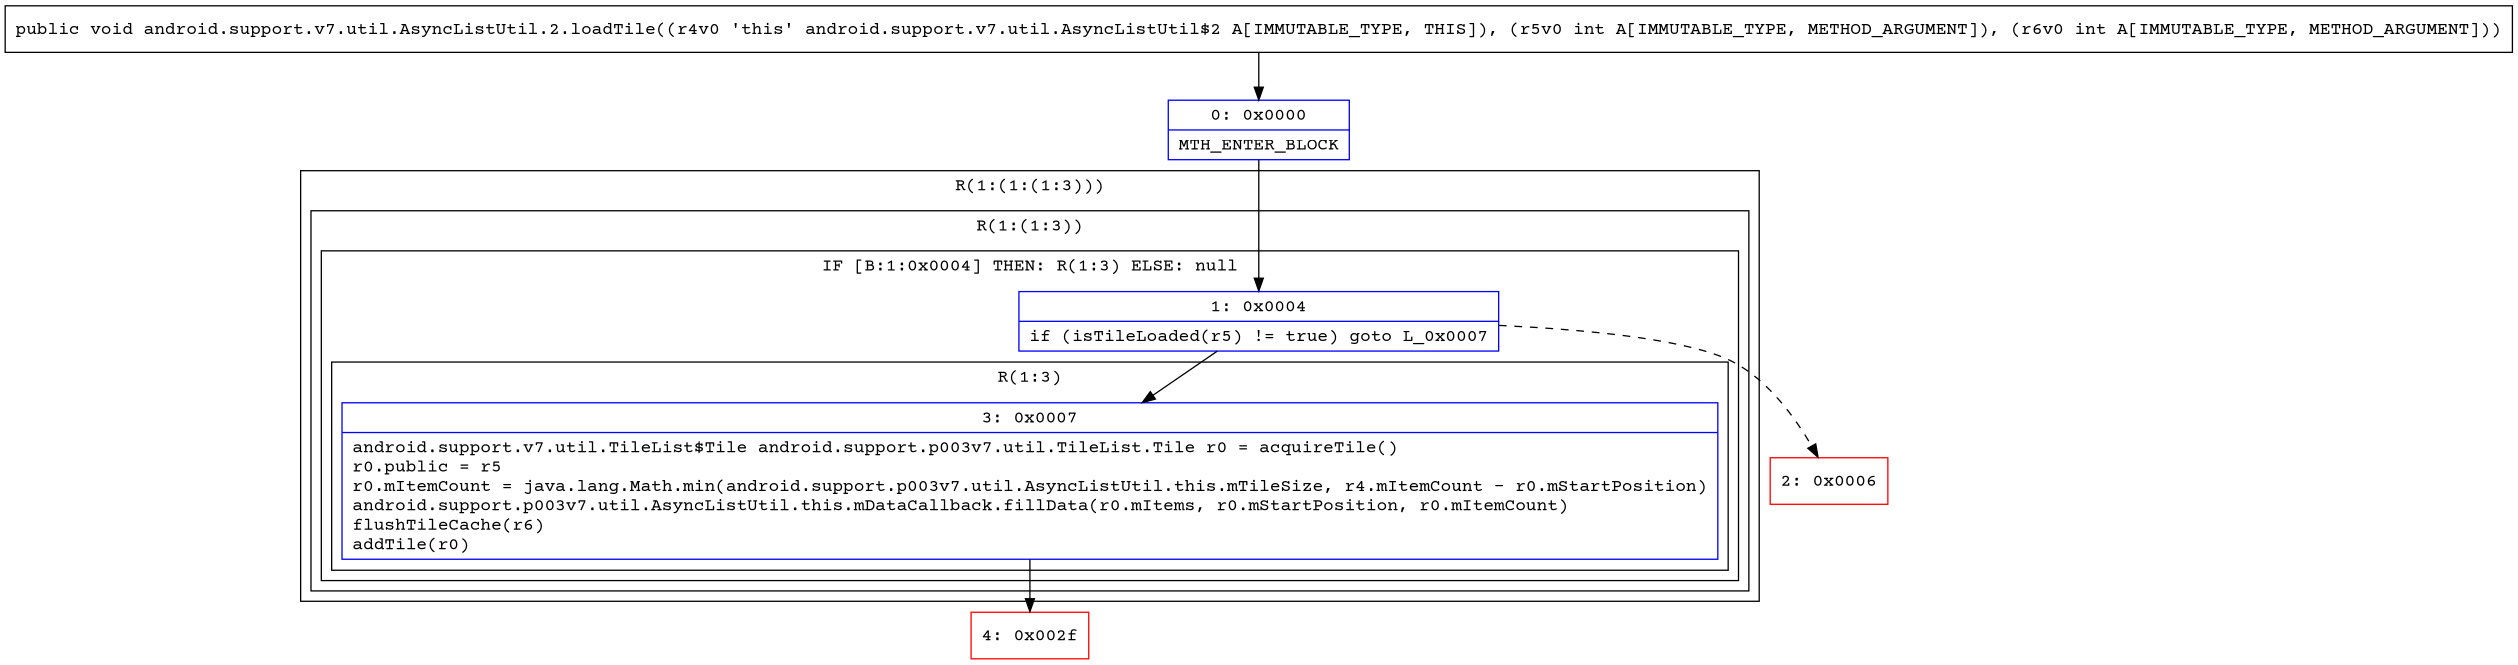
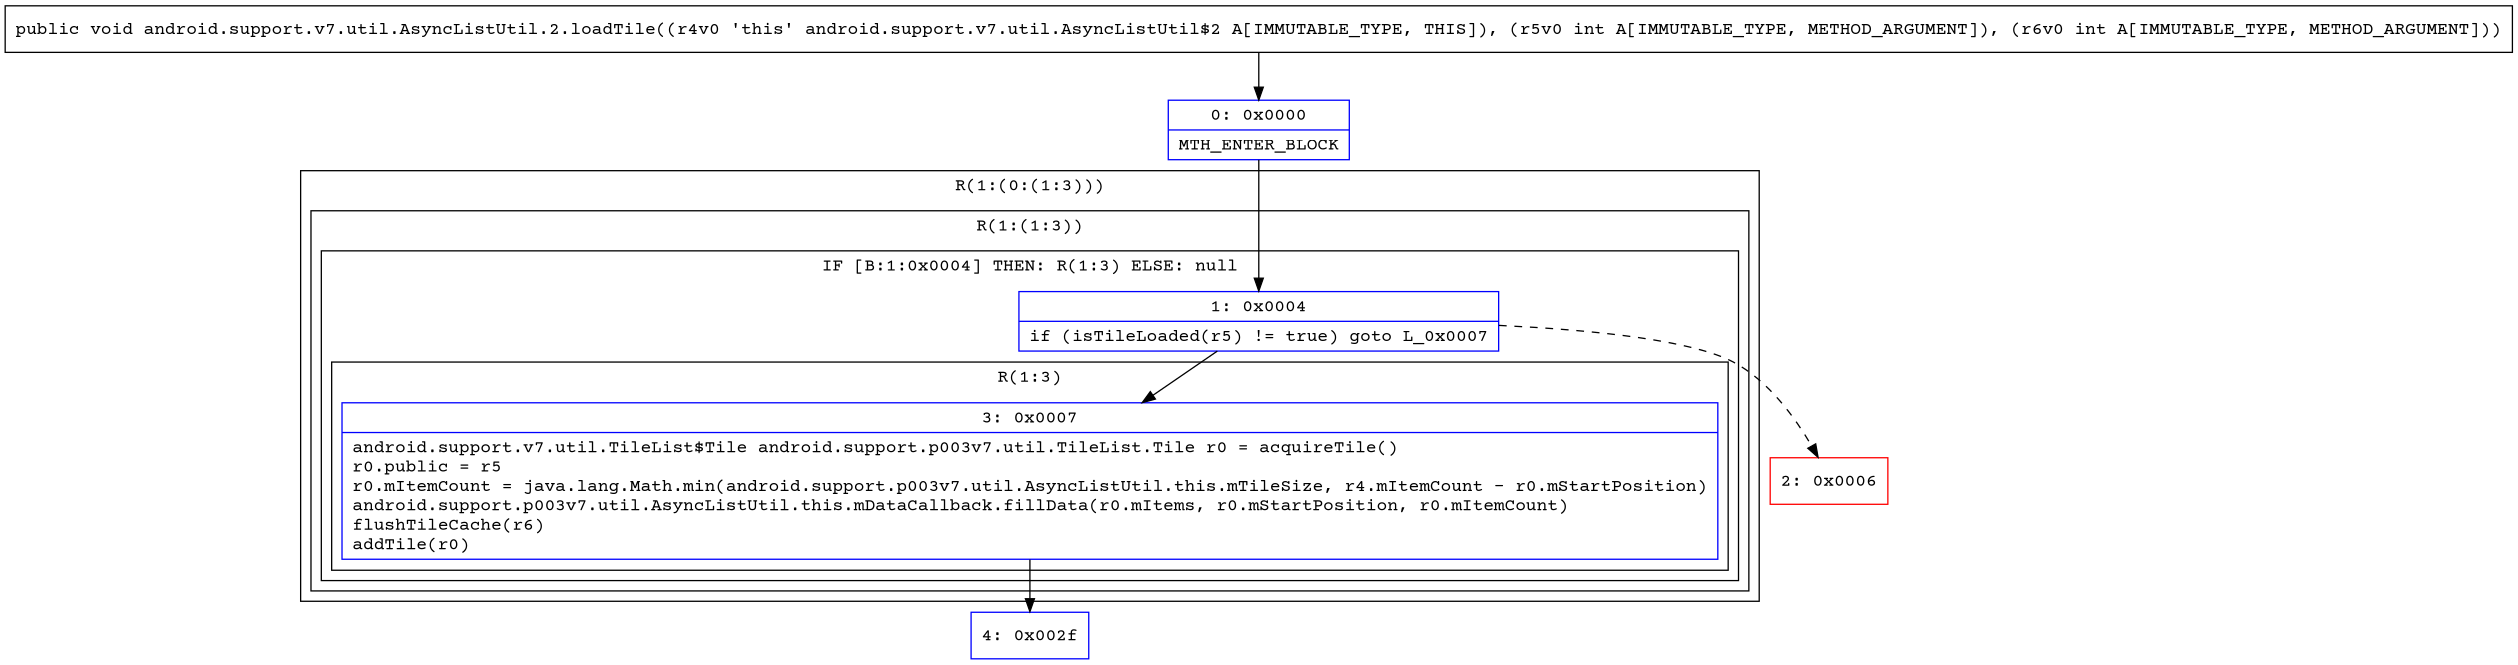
(1030, 186) -> (1030, 186)
(1030, 636) -> (1030, 636)
